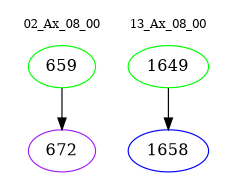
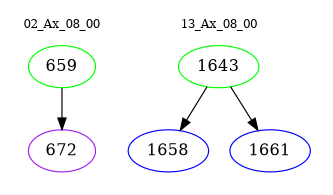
(168, 67) -> (219, 67)
none -> (270, 151)
